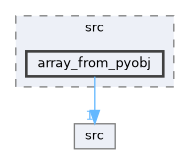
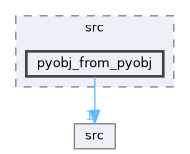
(95, 64) -> (95, 64)
